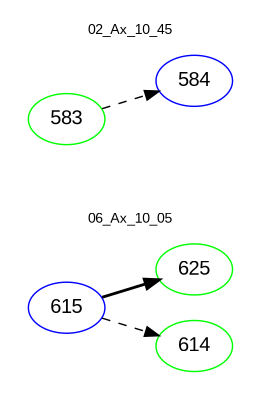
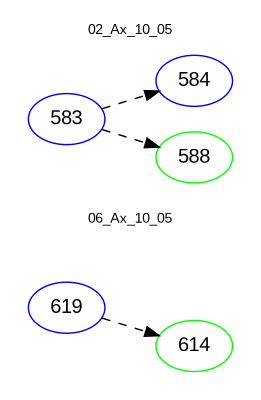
(130, 30) -> (130, 30)
(67, 119) -> (67, 119)
none -> (194, 157)
(194, 269) -> none
(67, 308) -> (67, 308)
